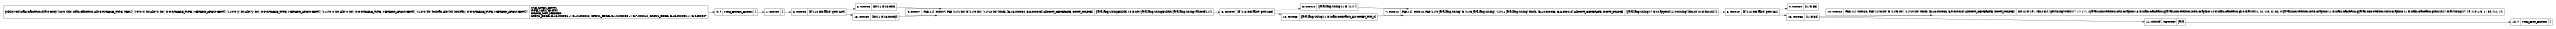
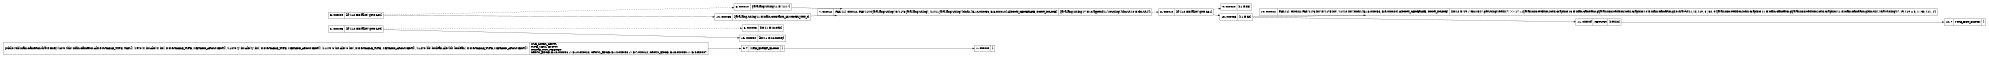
(787, 12) -> none
(1059, 12) -> none
(2181, 22) -> (1614, 22)
